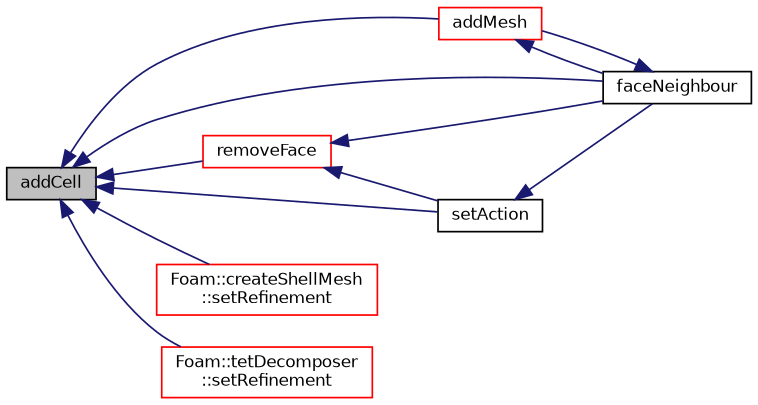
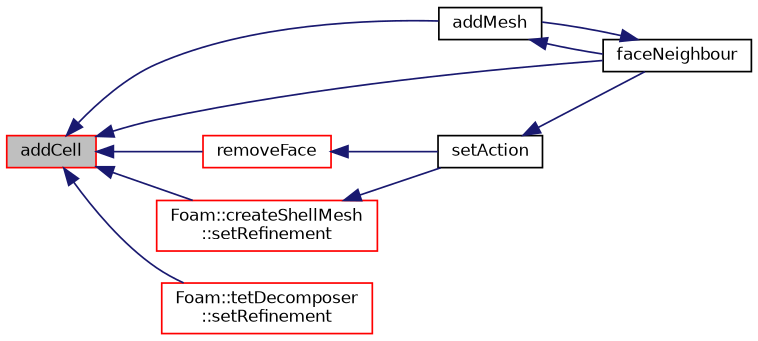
(490, 24) -> (490, 24)
(476, 122) -> none
(51, 184) -> (51, 152)
(276, 200) -> (400, 181)
